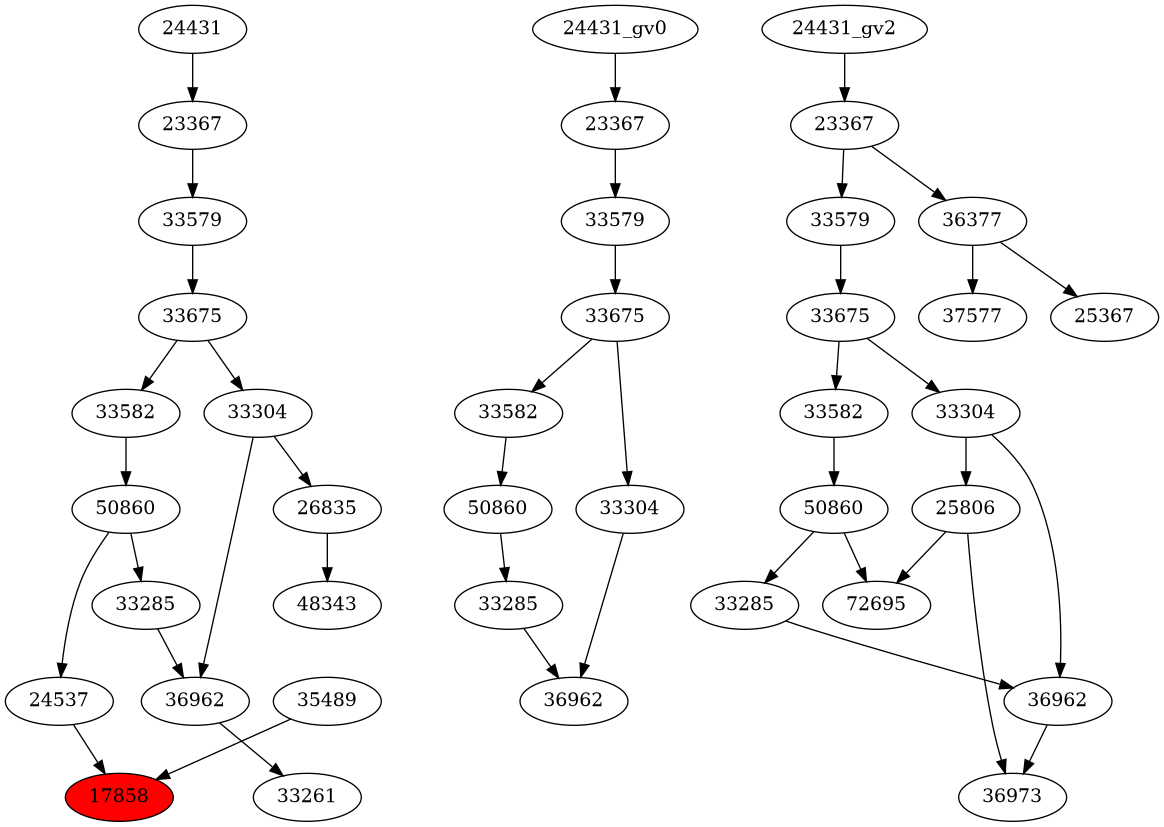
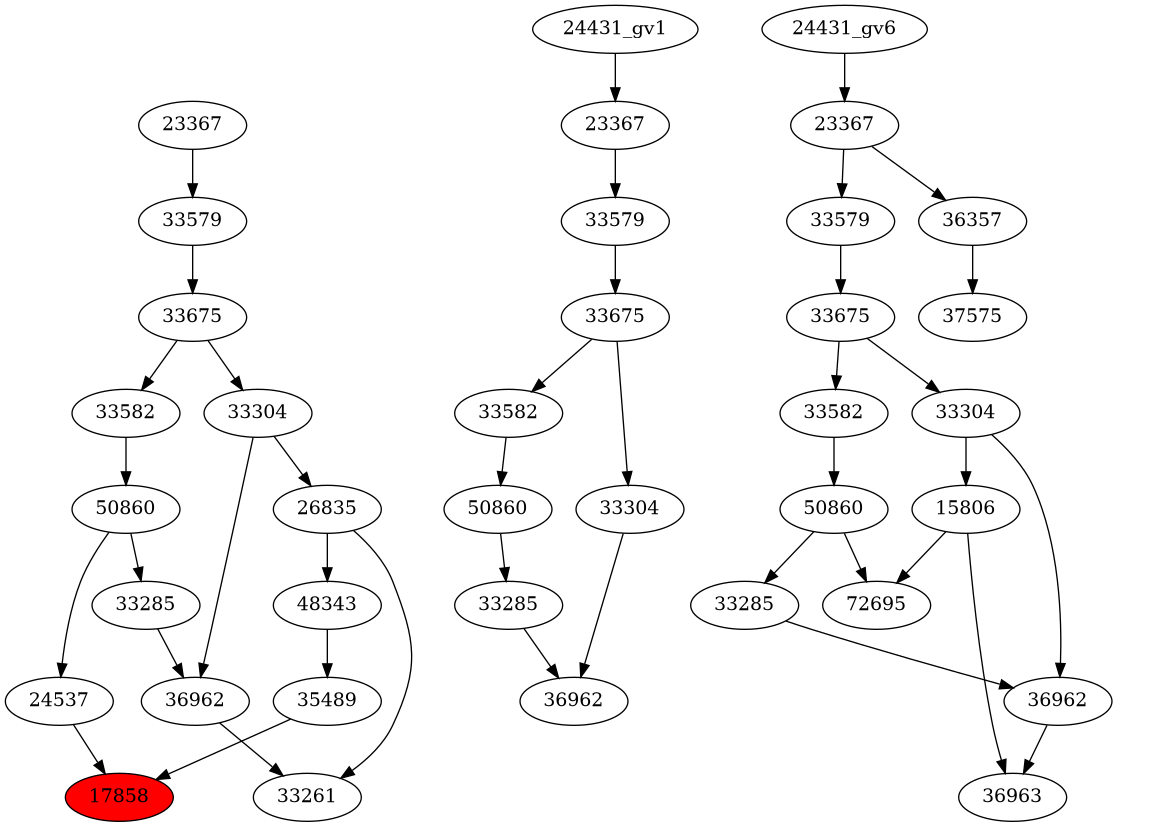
(193, 29) -> none
(615, 29) -> (615, 29)
(845, 29) -> (845, 29)
(973, 221) -> (973, 221)
(973, 317) -> (973, 317)
(1105, 317) -> none
(966, 509) -> (966, 509)
none -> (327, 647)
none -> (411, 652)
(1013, 797) -> (1013, 797)
